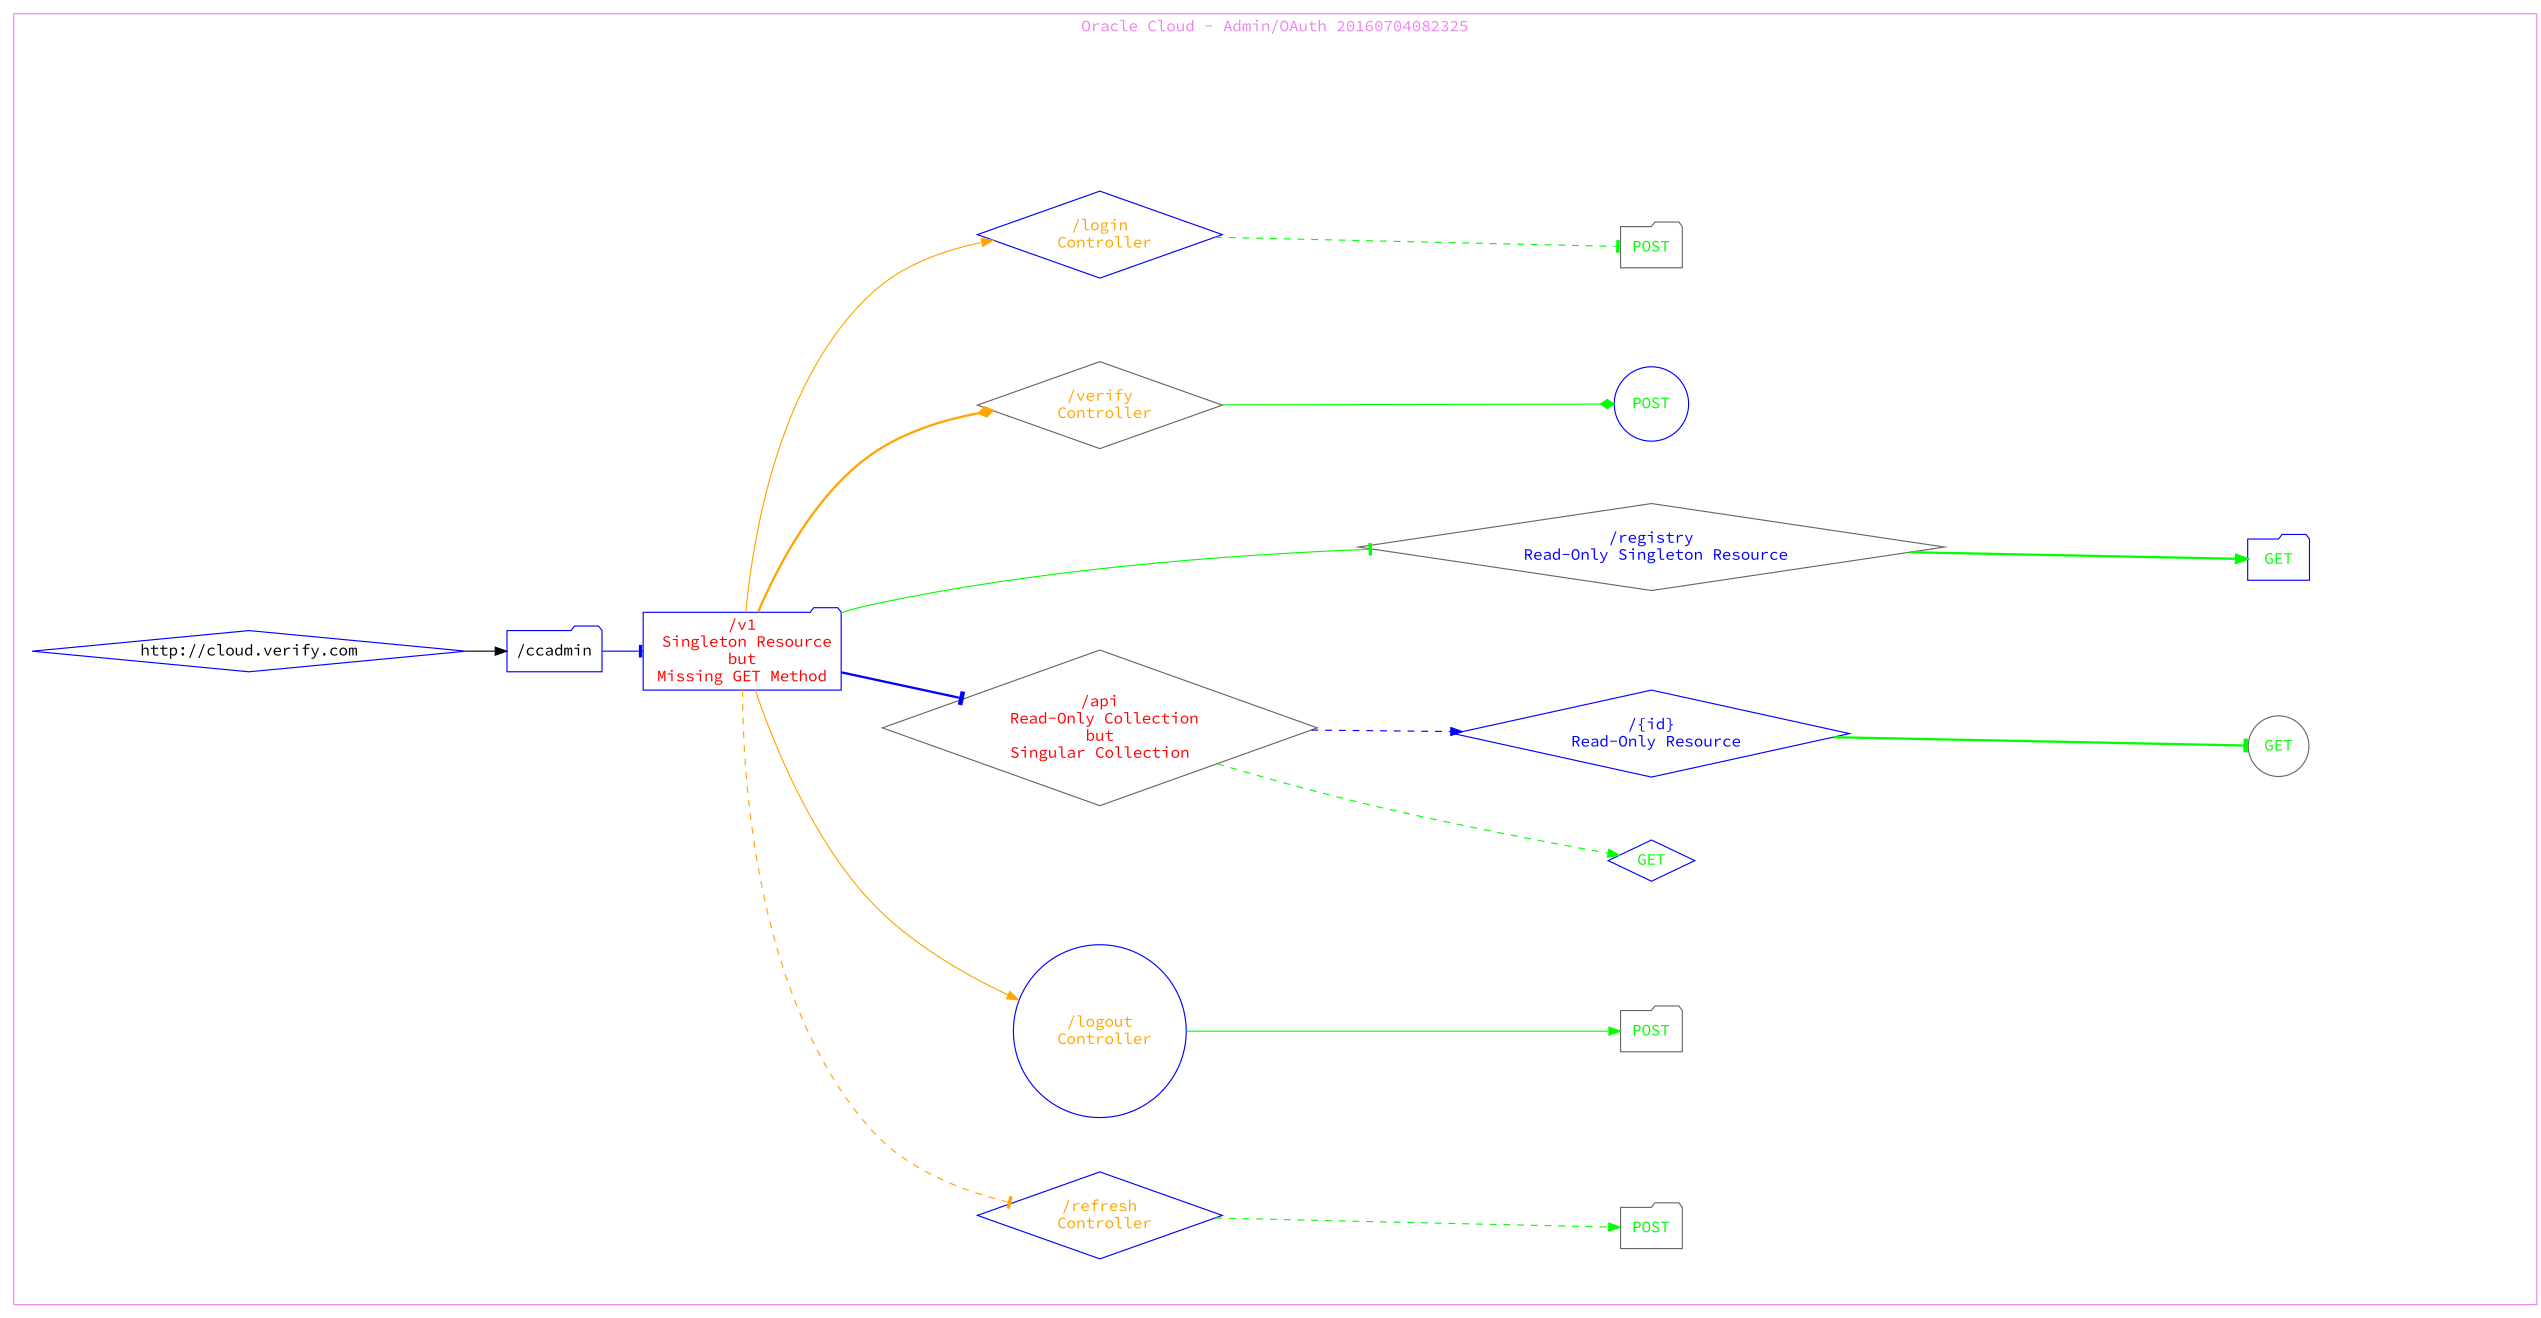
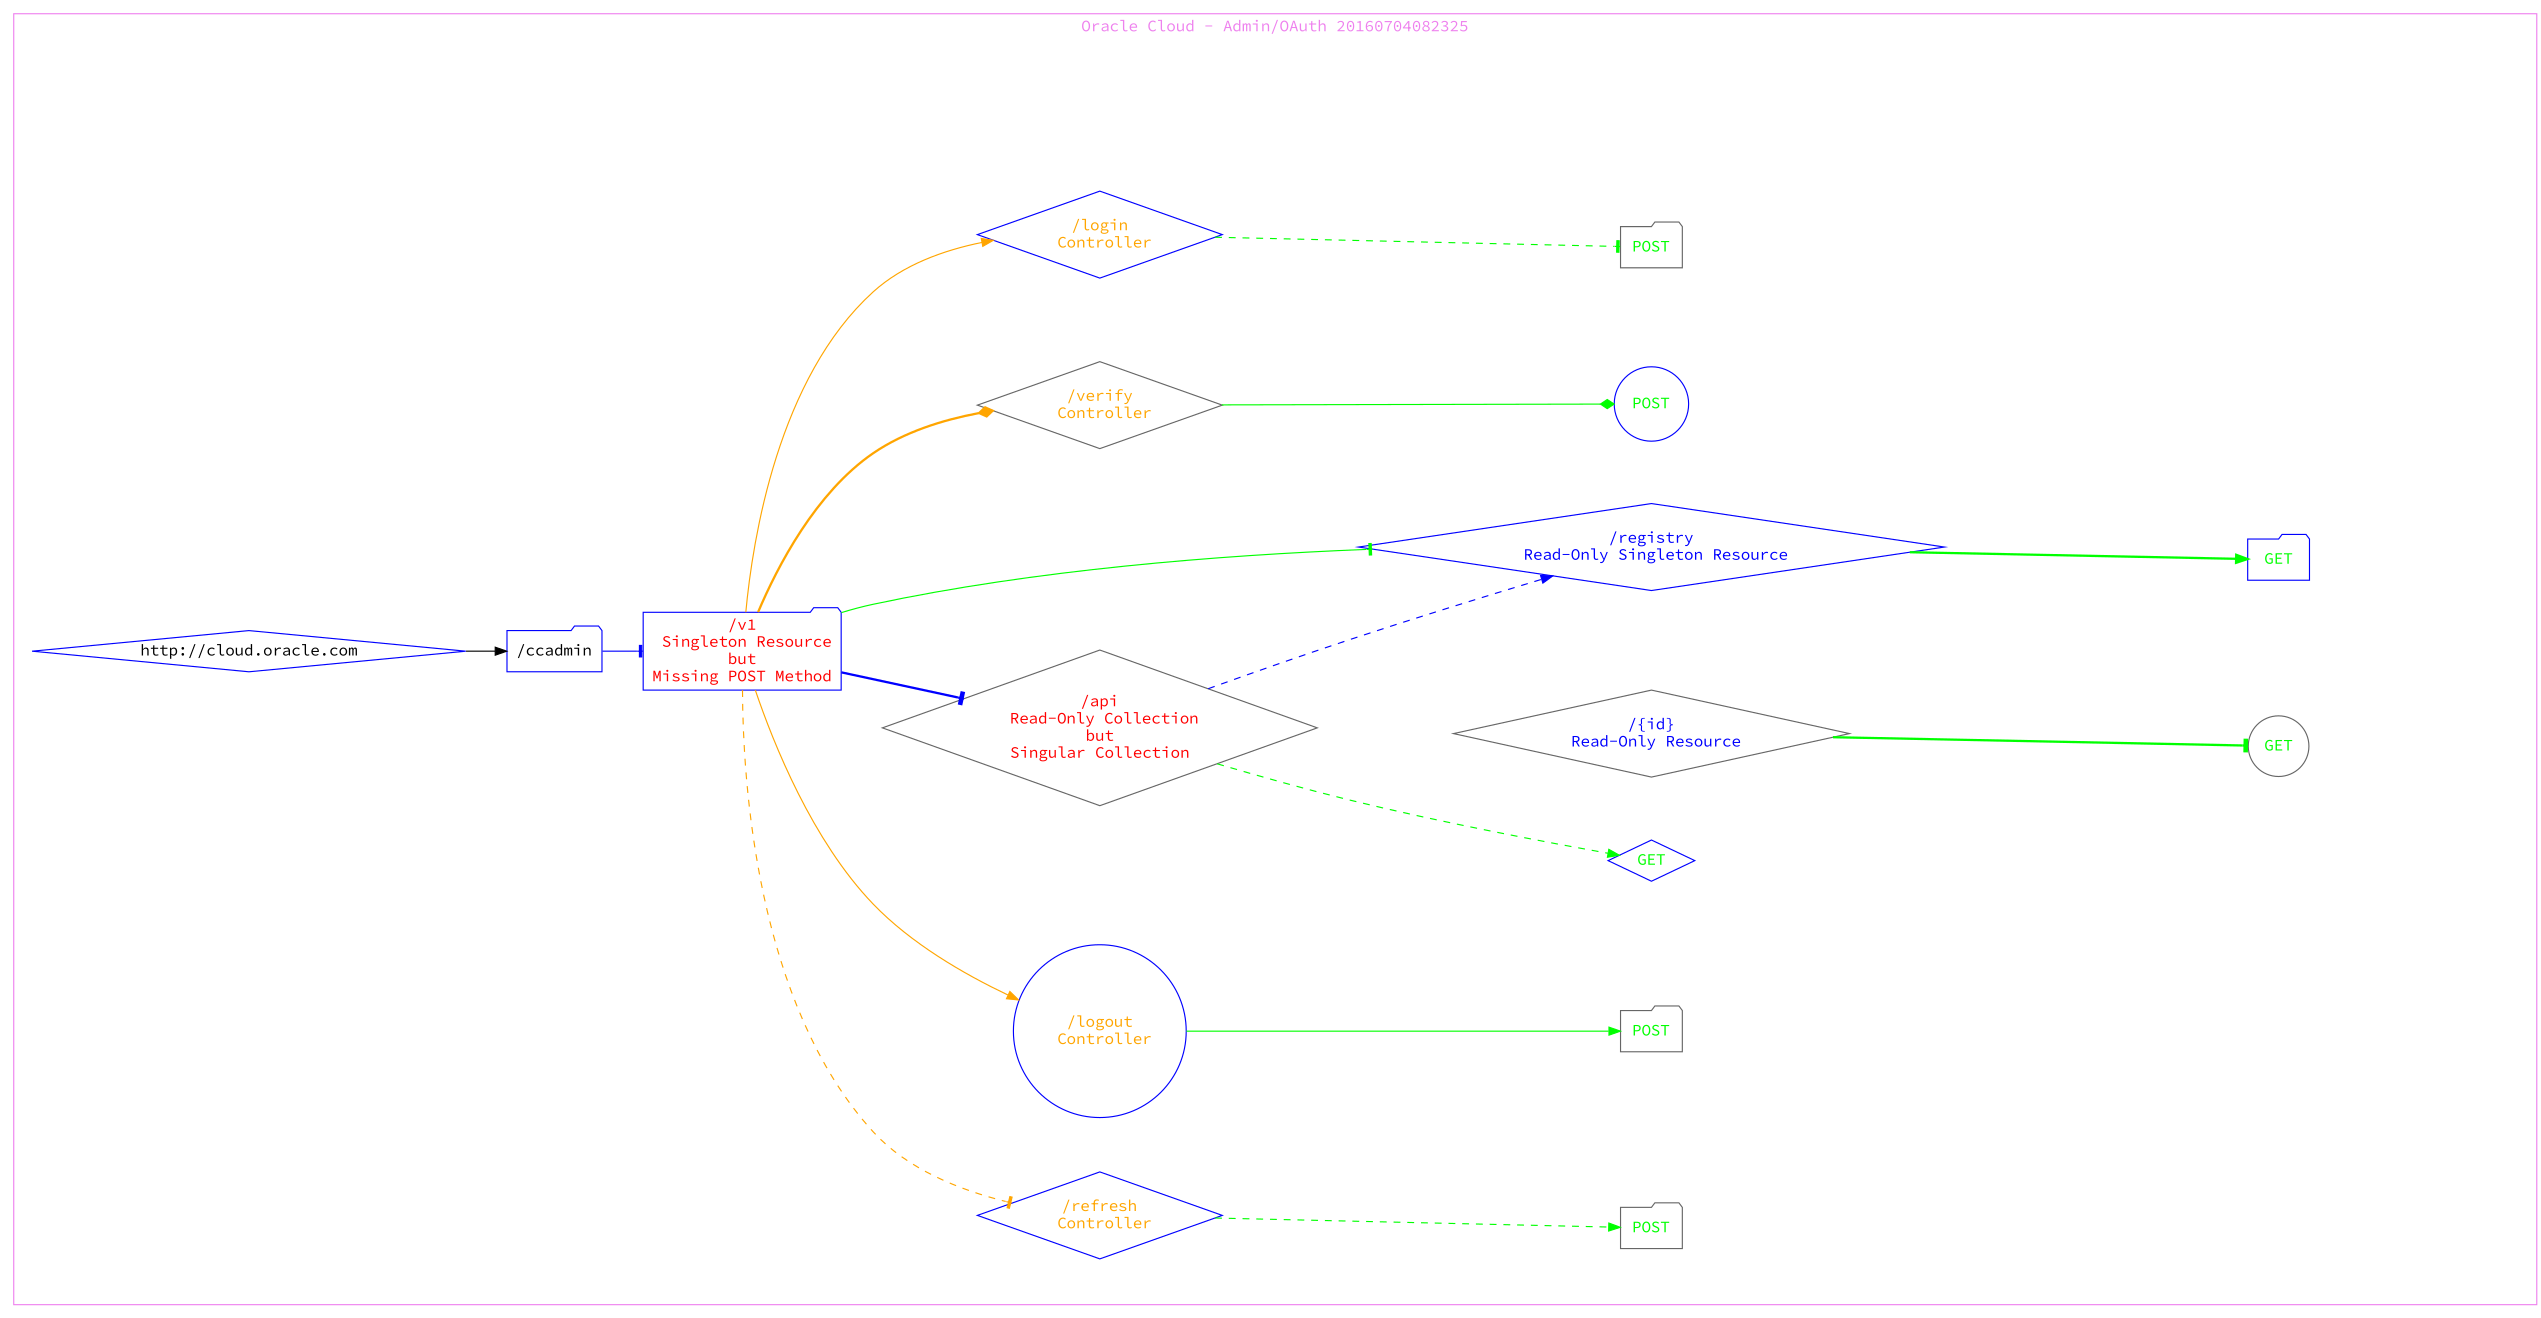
(1651, 547) -> (1651, 547)
(249, 651) -> (249, 651)
(742, 651) -> (742, 651)
(1381, 731) -> (1374, 632)
(1651, 734) -> (1651, 734)
